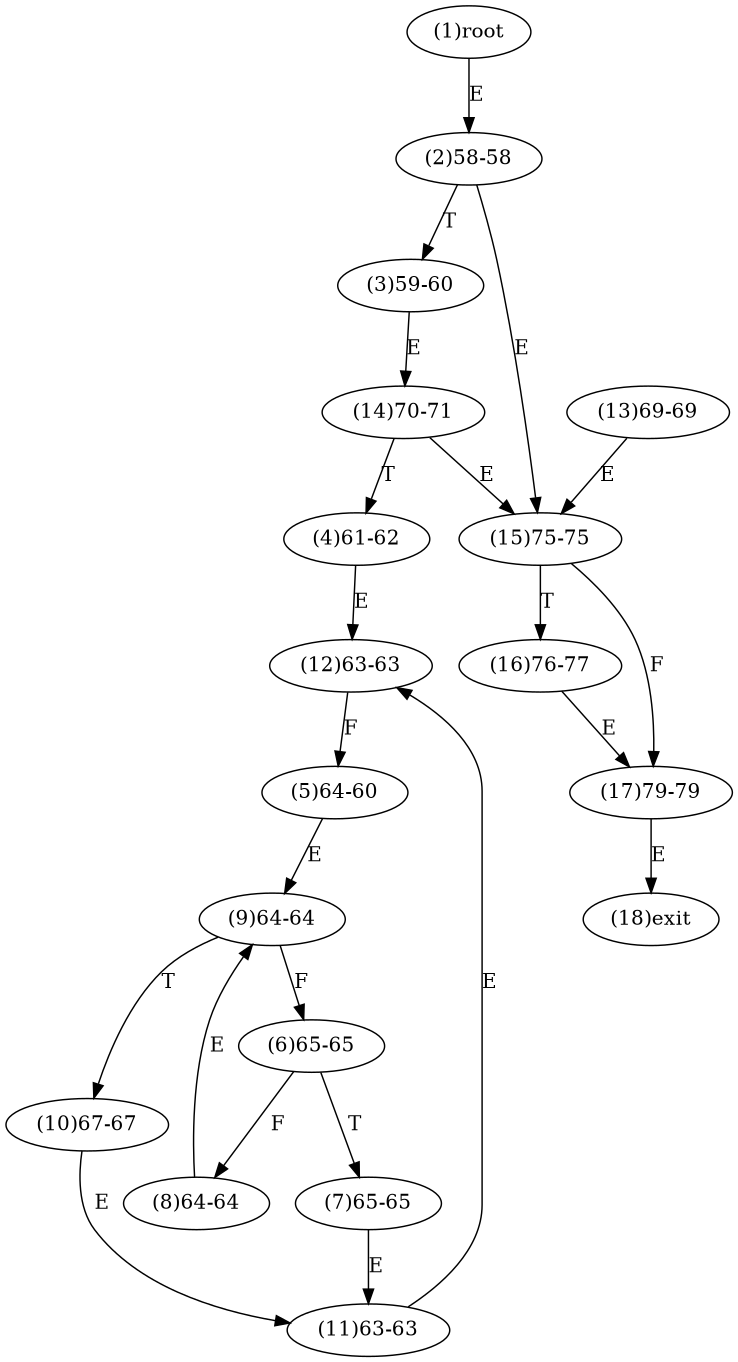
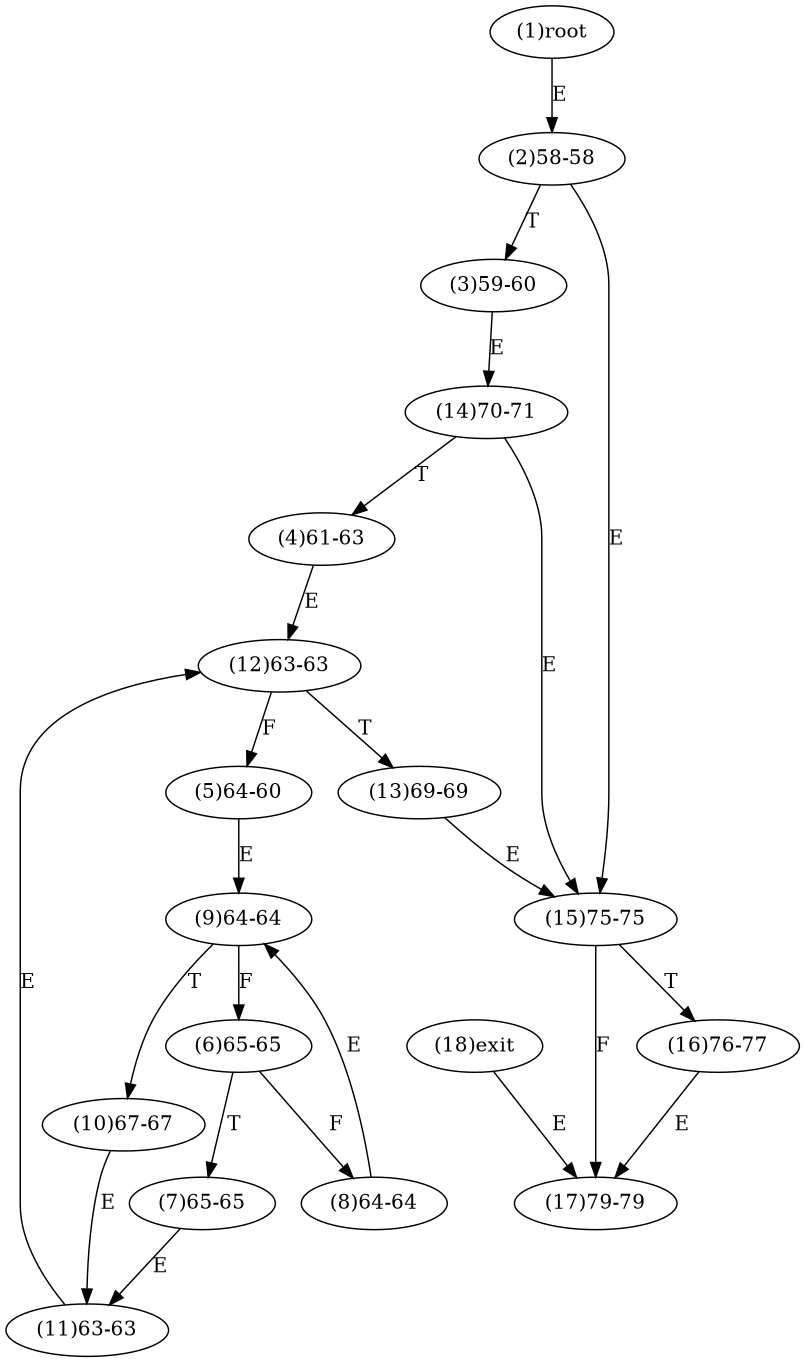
(357, 539) -> (322, 539)
none -> (344, 725)
(651, 849) -> (531, 1119)
